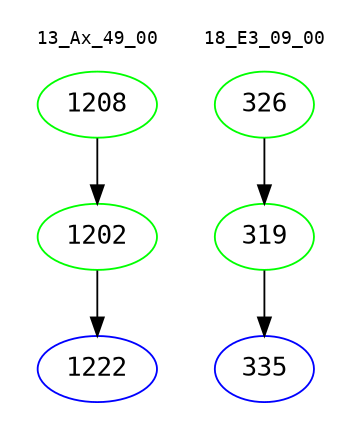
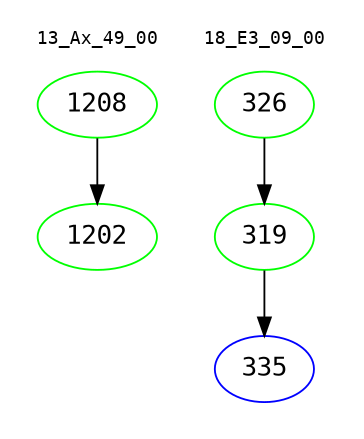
(97, 369) -> none
